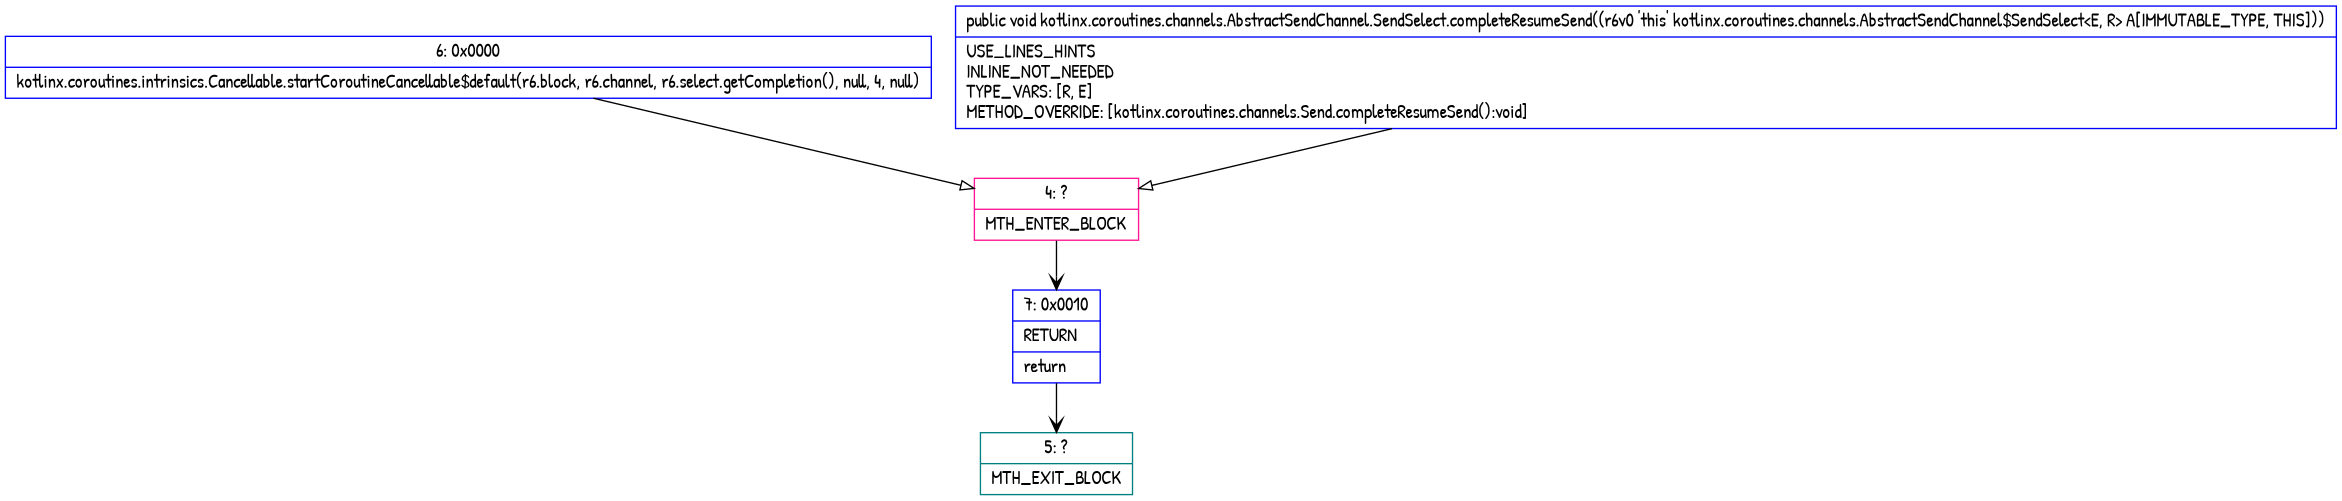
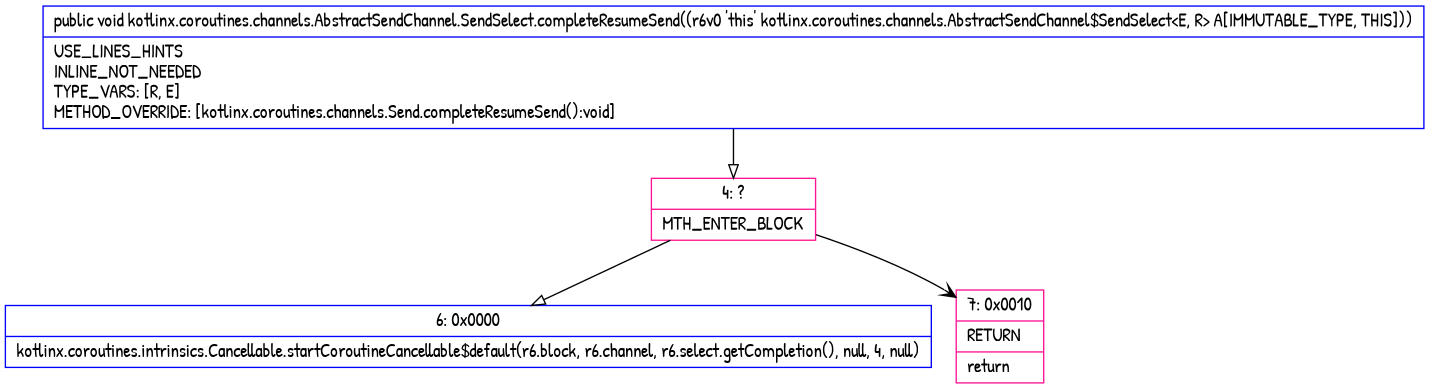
(777, 142) -> (607, 270)
(1056, 336) -> (1000, 336)
(1056, 464) -> none
